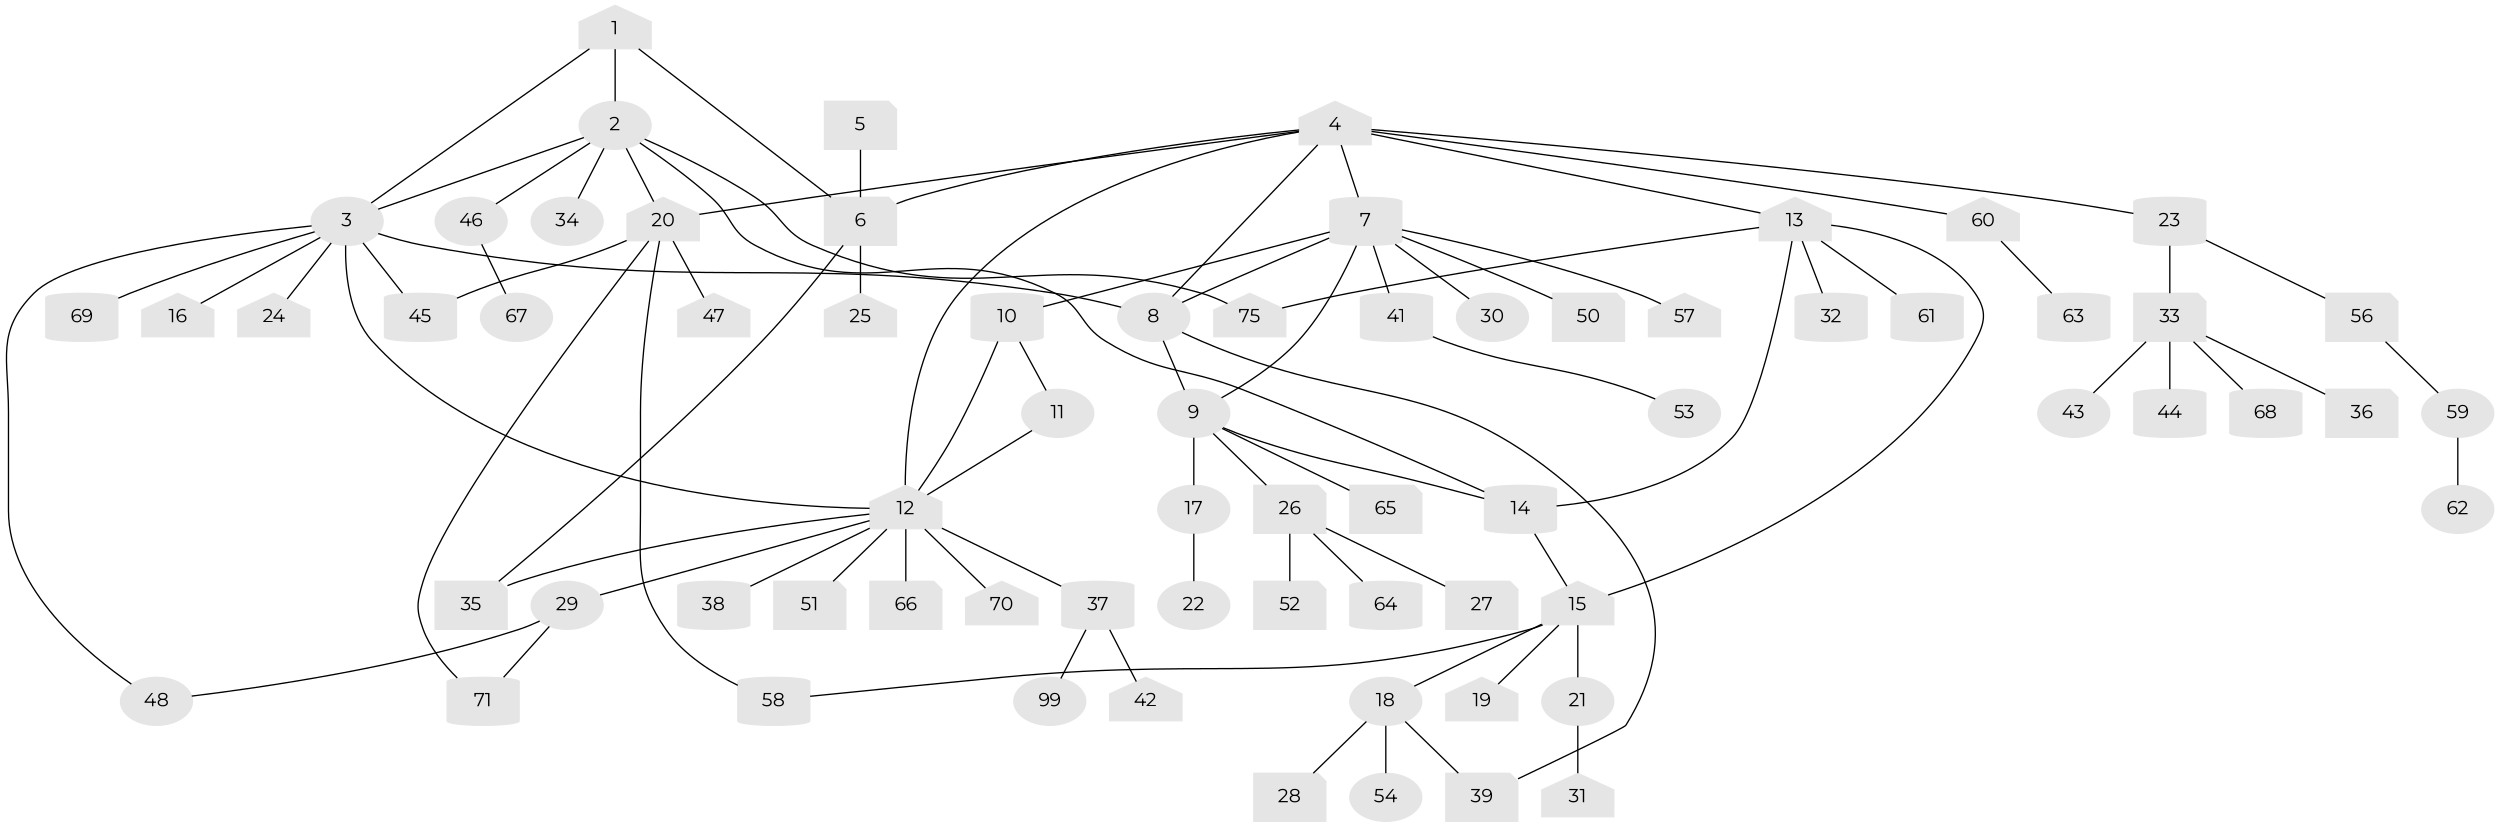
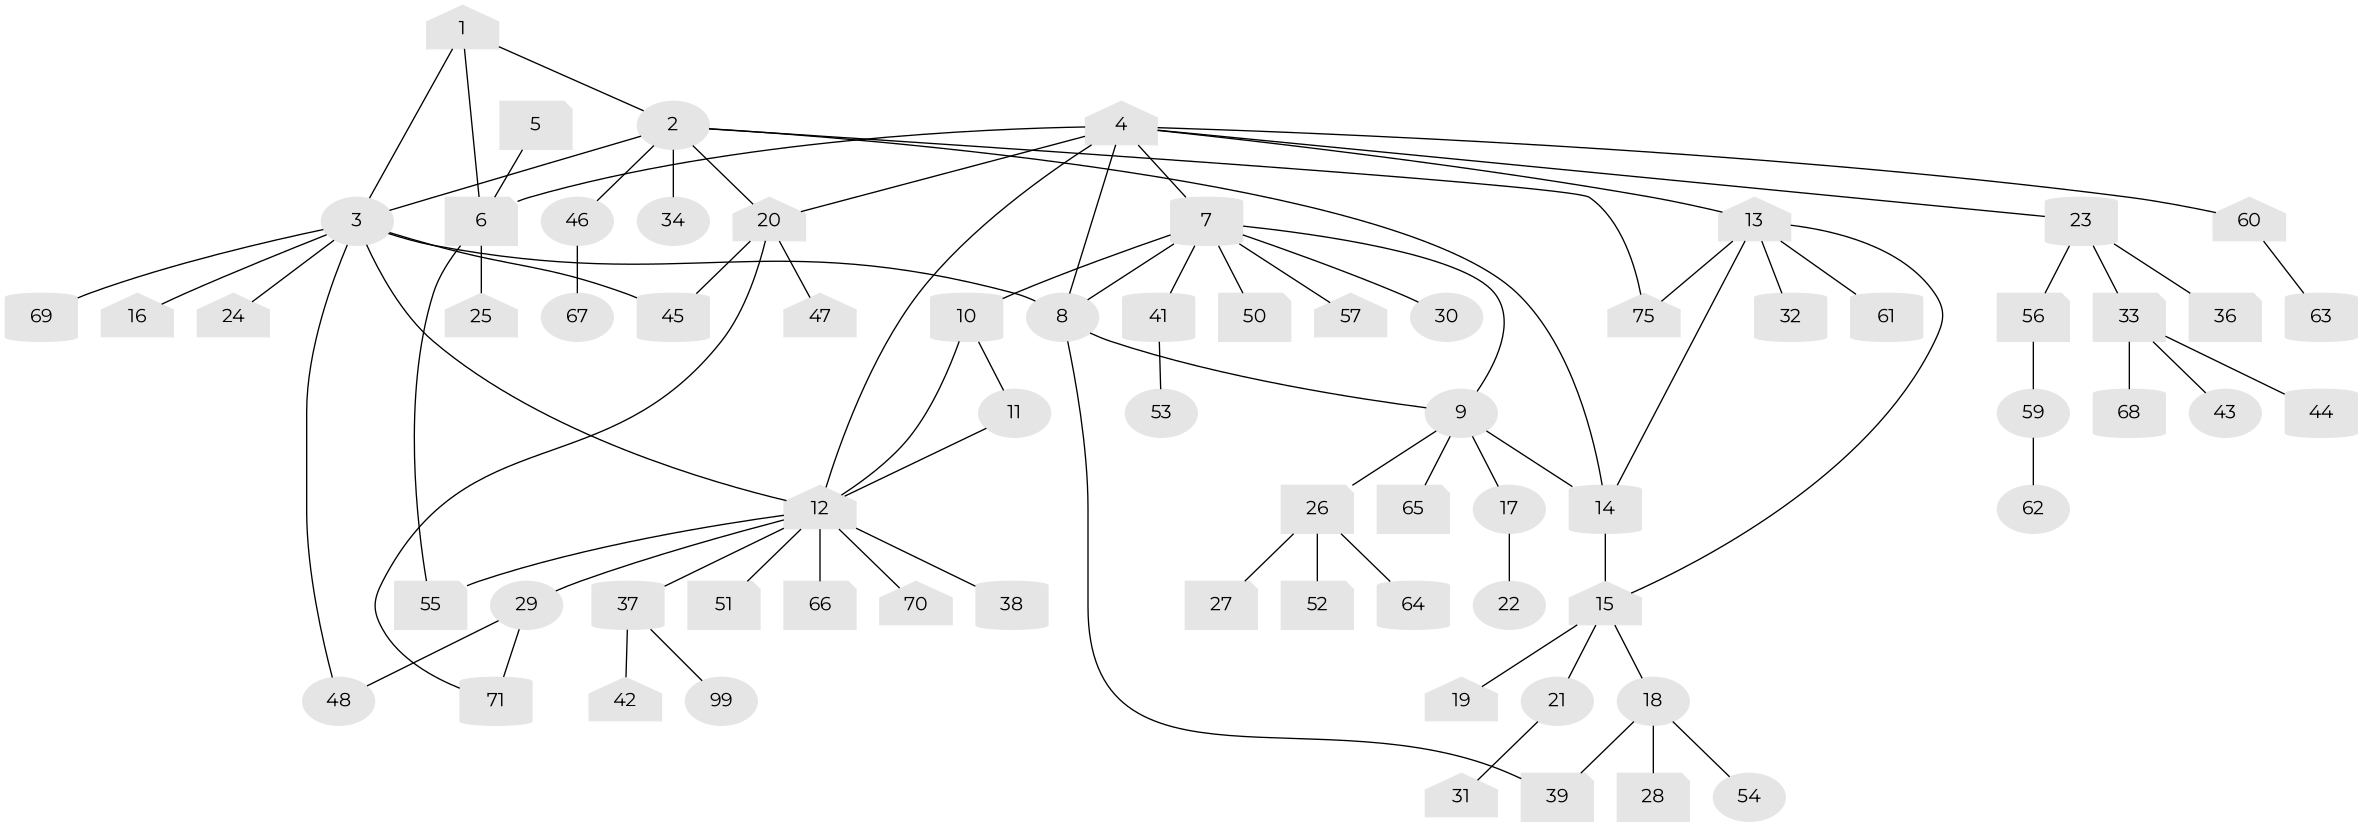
(2266, 365) -> (2152, 269)
(471, 605) -> (431, 605)
(774, 701) -> none
